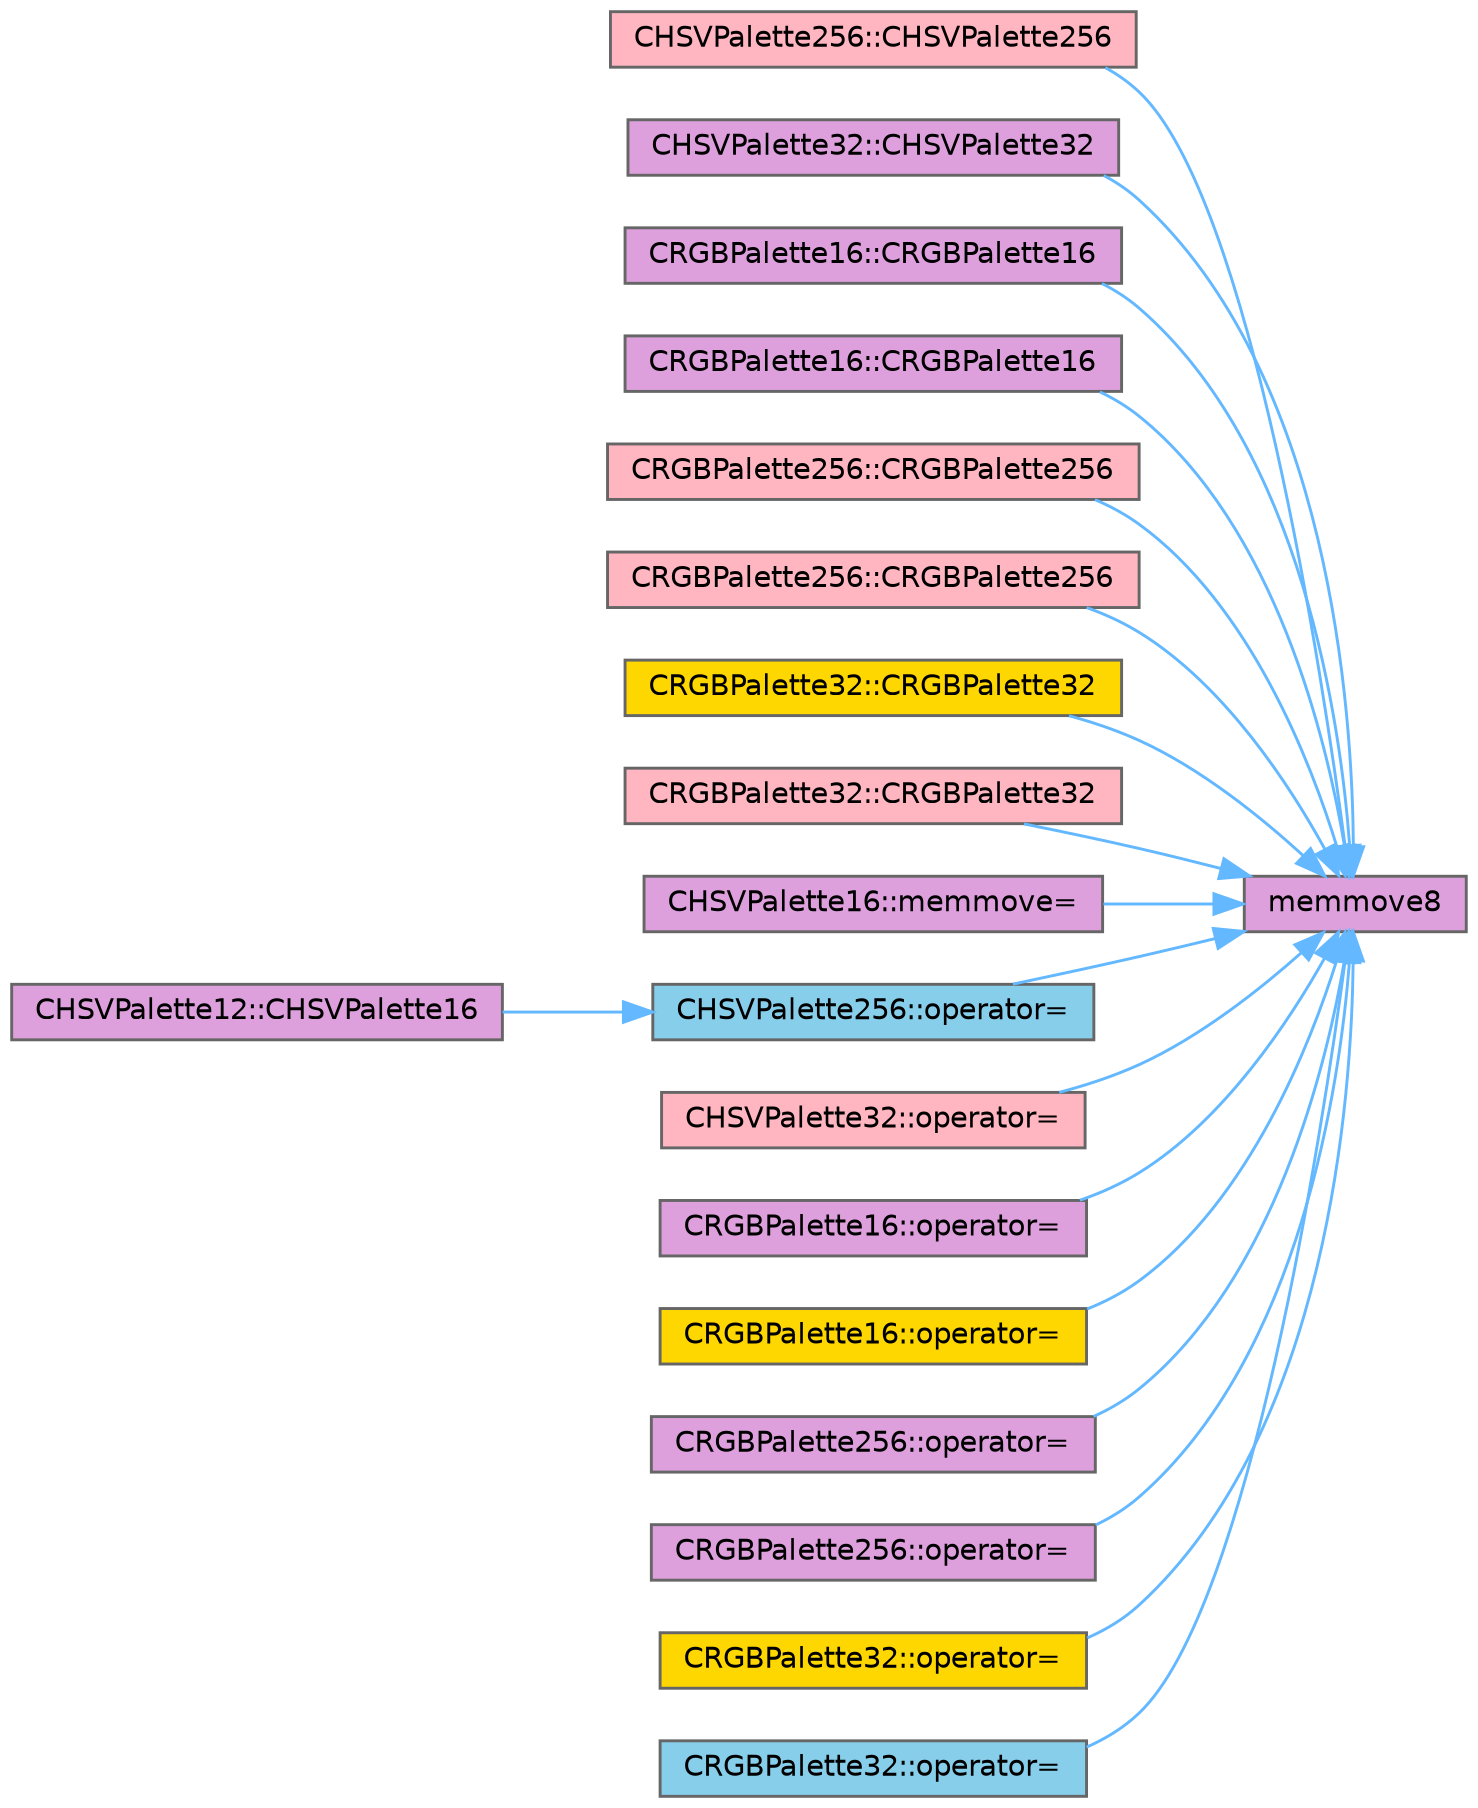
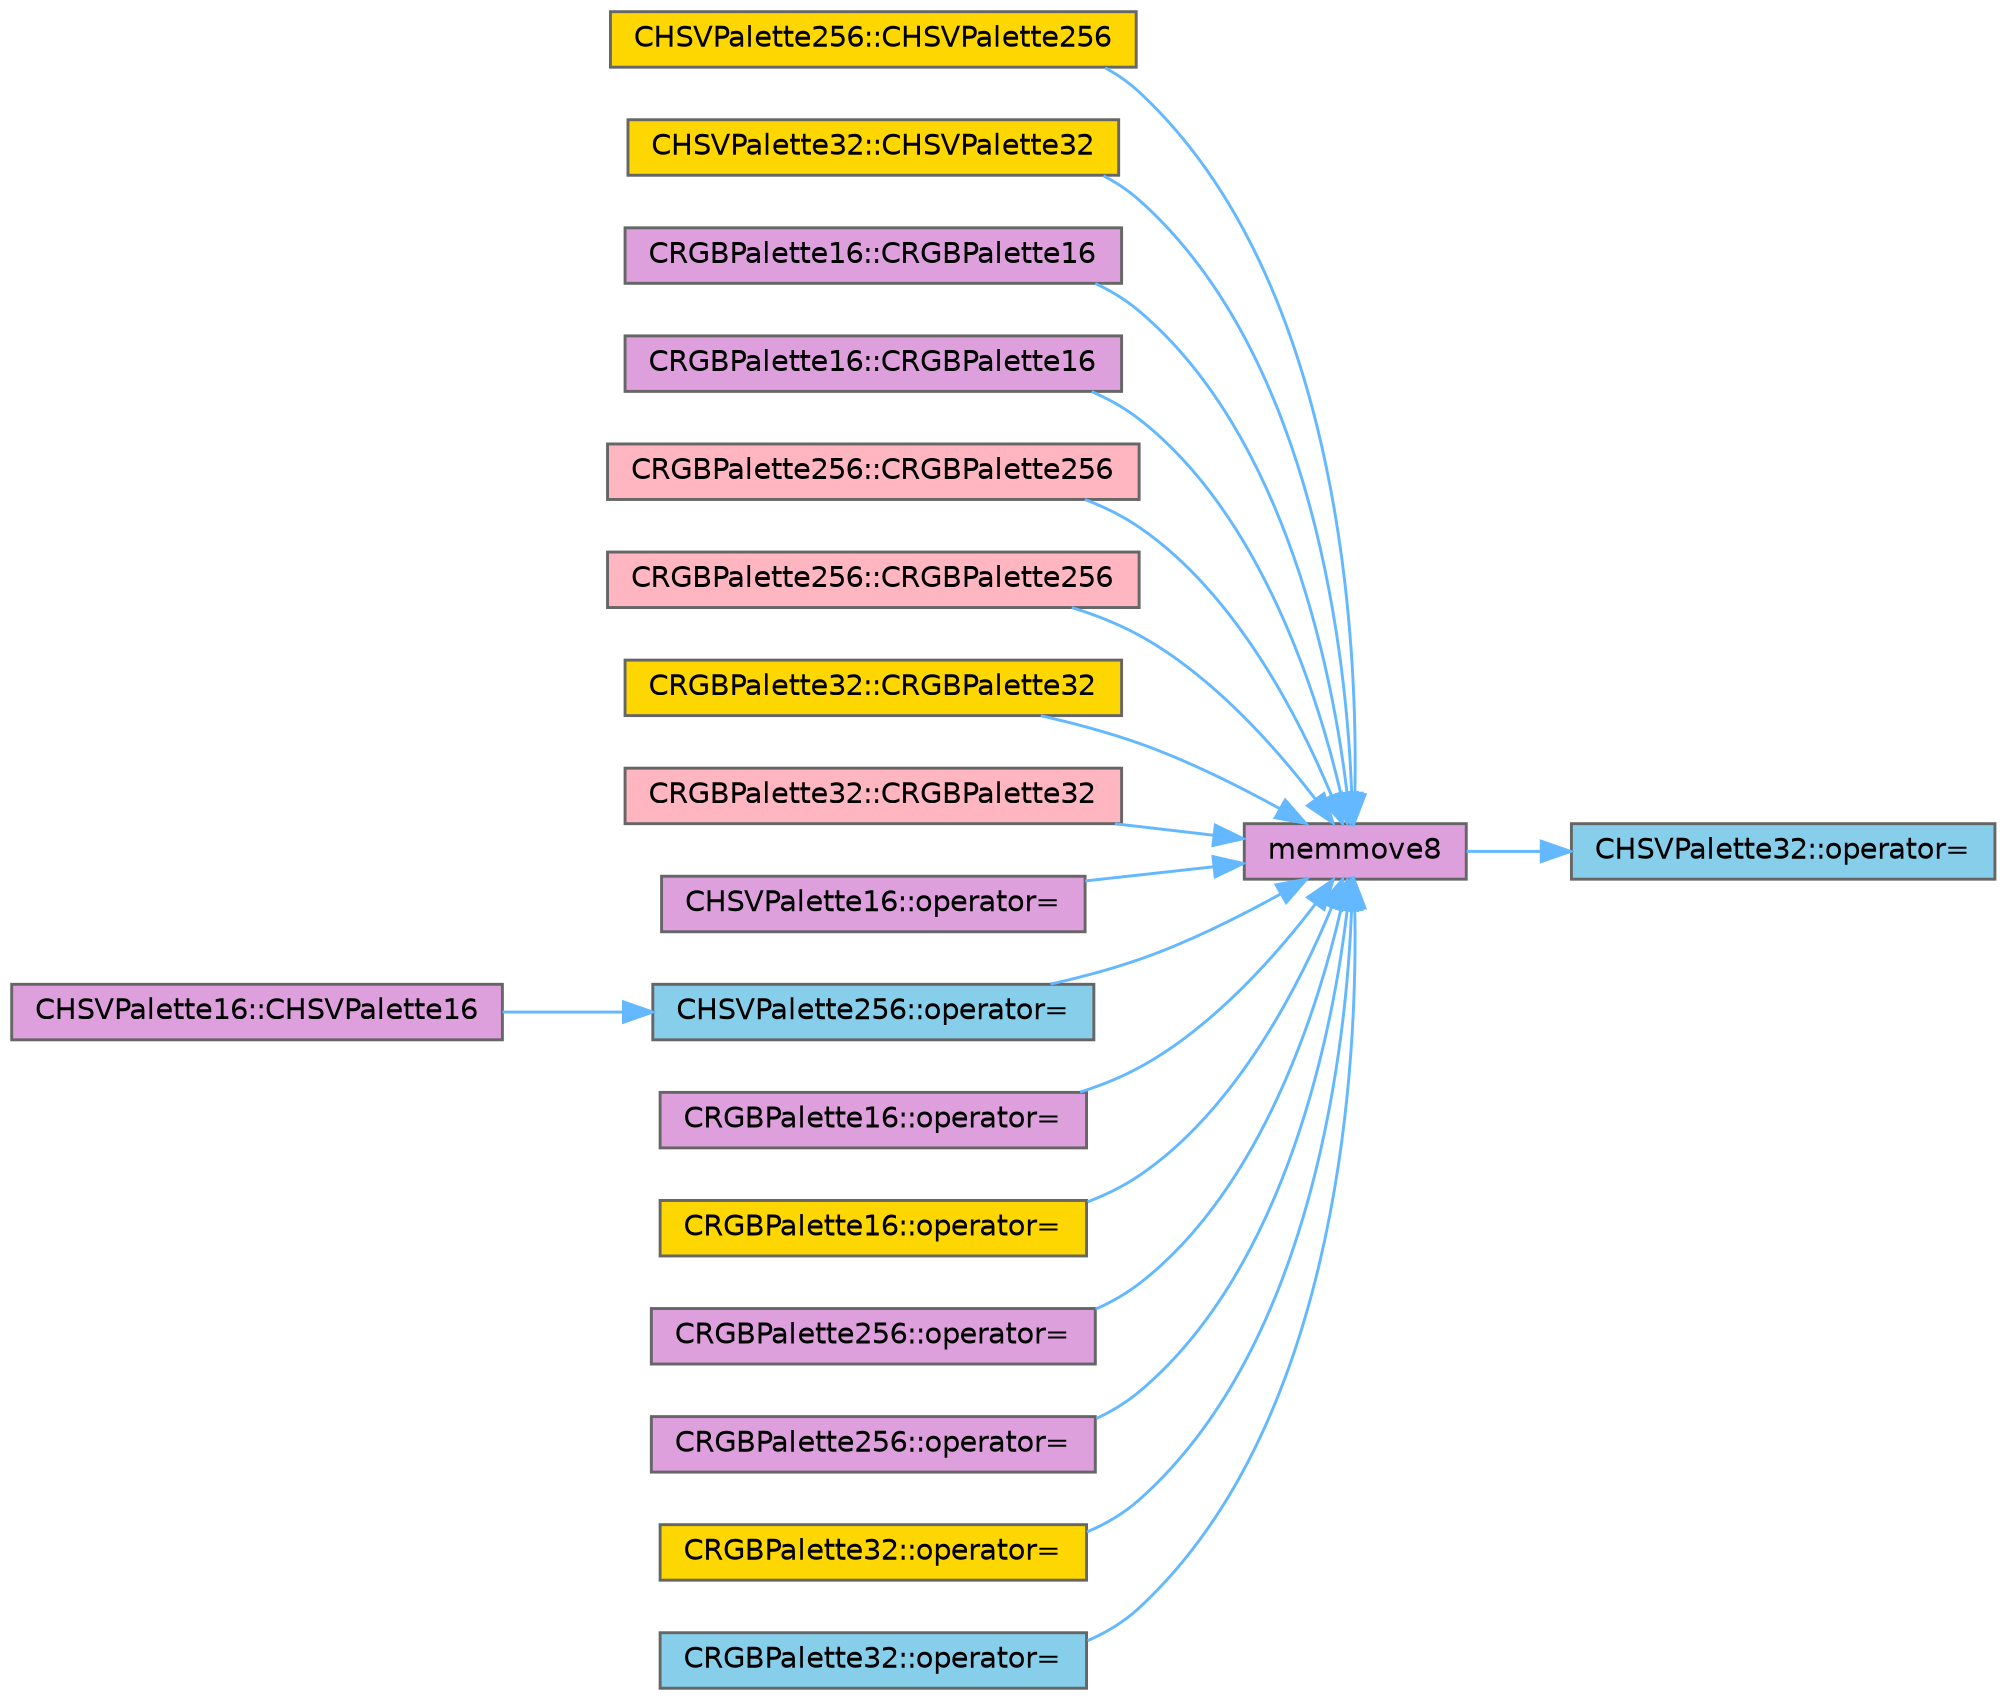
(873, 39) -> (873, 39)
(873, 148) -> (873, 148)
(873, 904) -> (873, 904)
(257, 1012) -> (257, 1012)
(1189, 1038) -> (1504, 851)
(873, 1120) -> (1783, 851)
